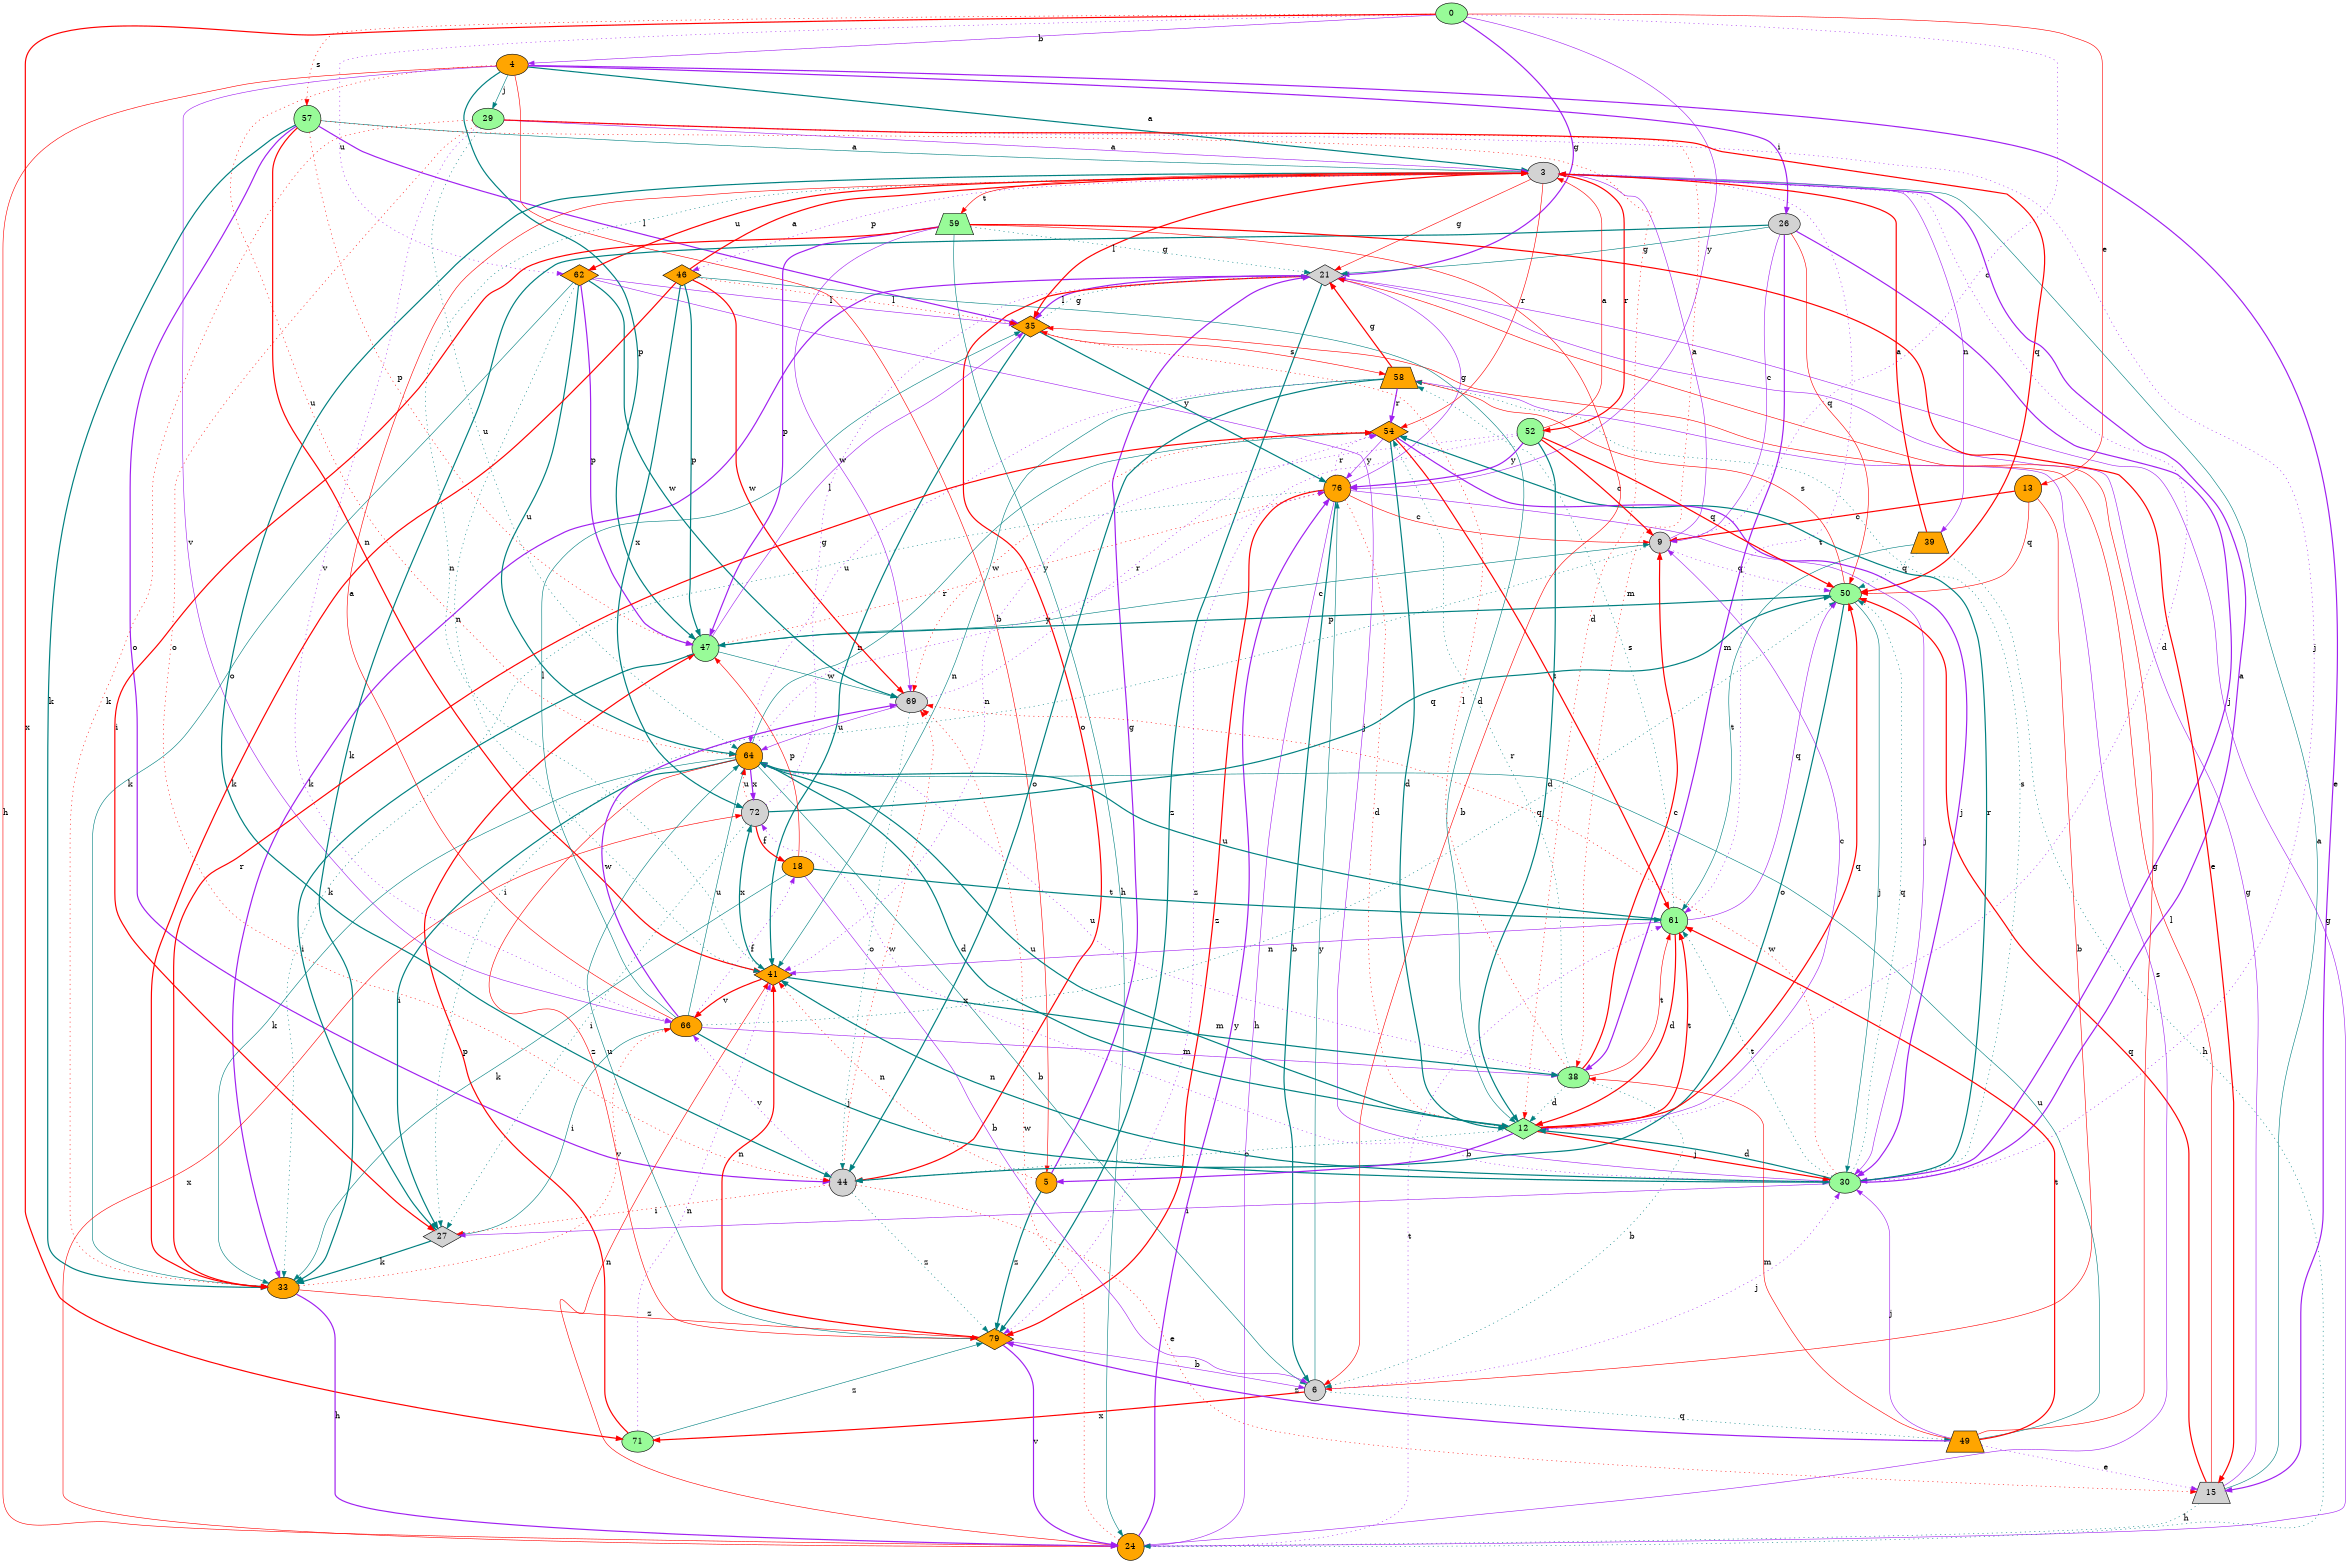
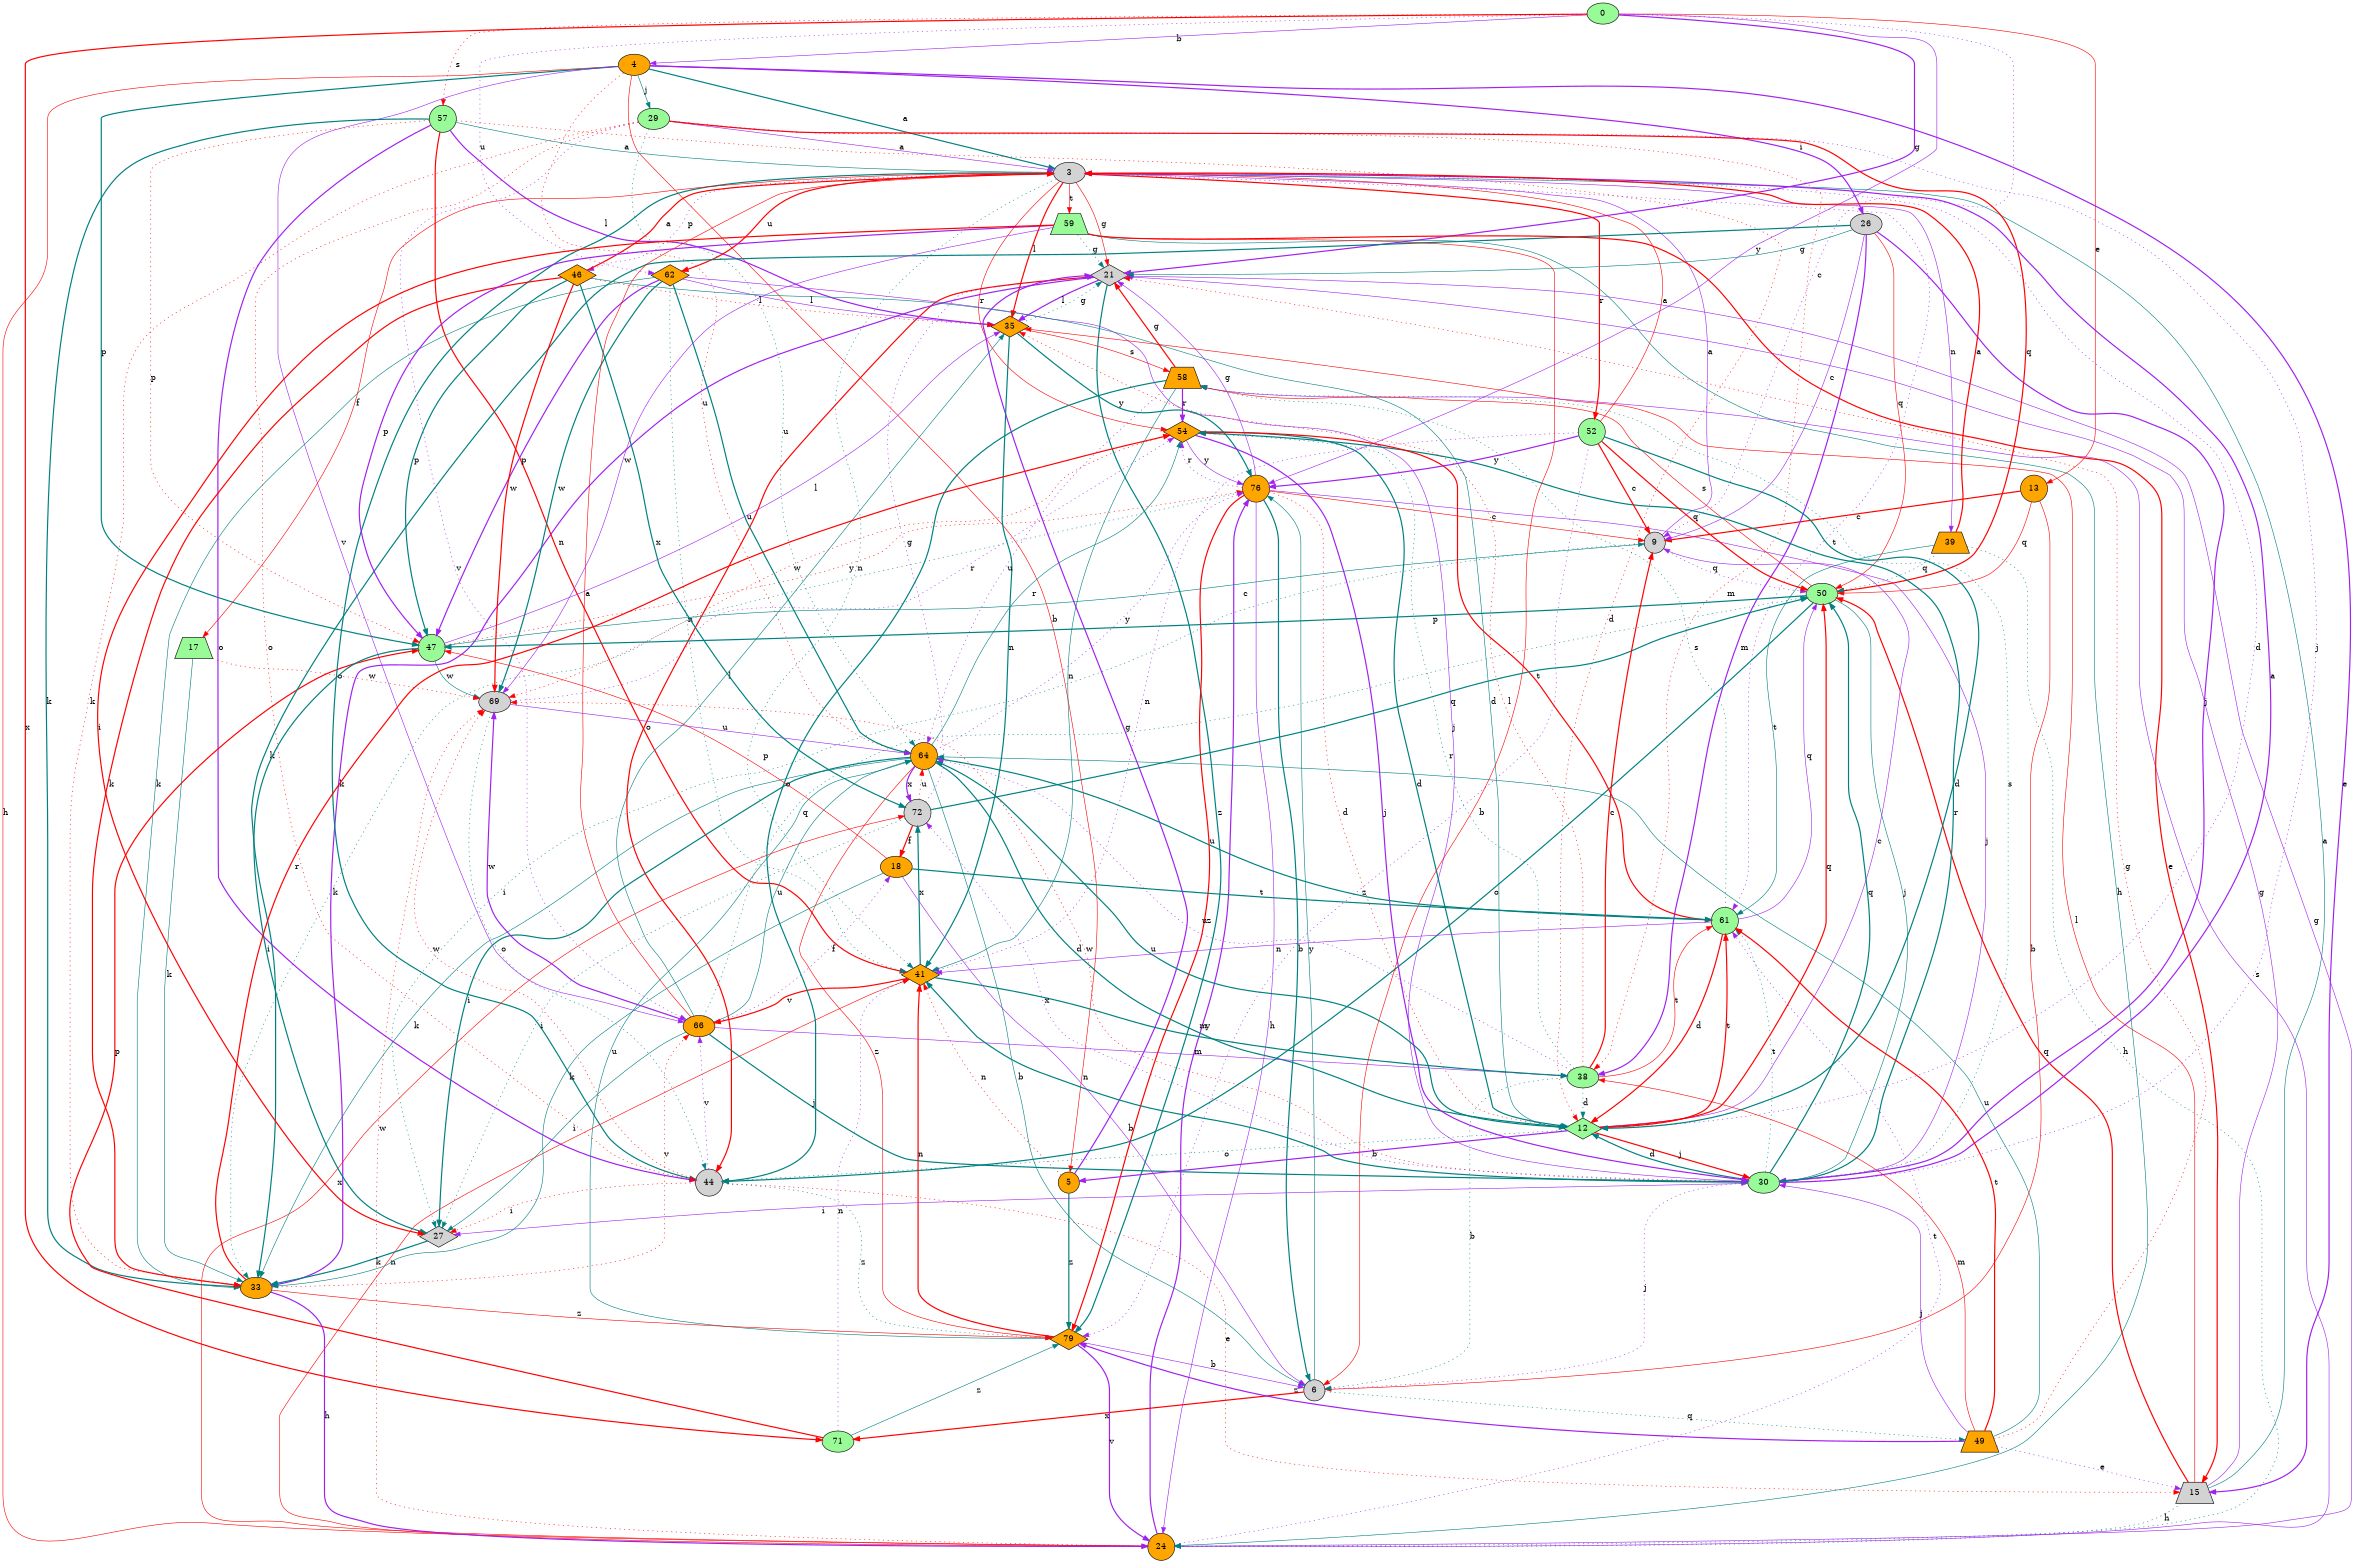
(2133, 632) -> (2117, 503)
none -> (194, 648)
(1900, 885) -> (1868, 899)
